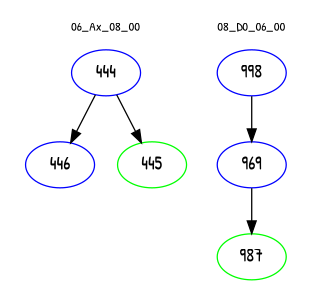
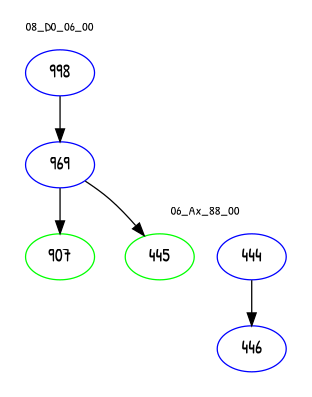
(106, 27) -> (206, 211)
(126, 113) -> (123, 212)
(252, 257) -> (60, 257)
